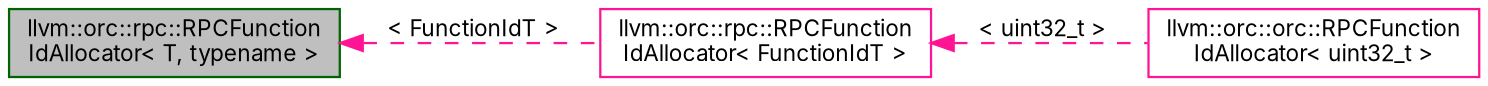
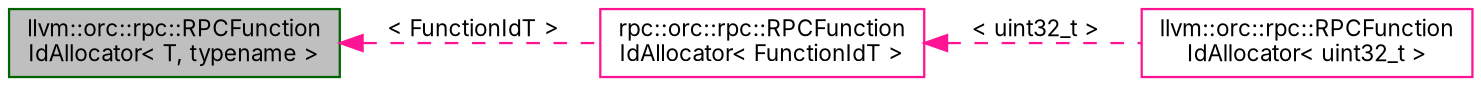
(766, 43) -> (762, 43)
(1314, 43) -> (1307, 43)
